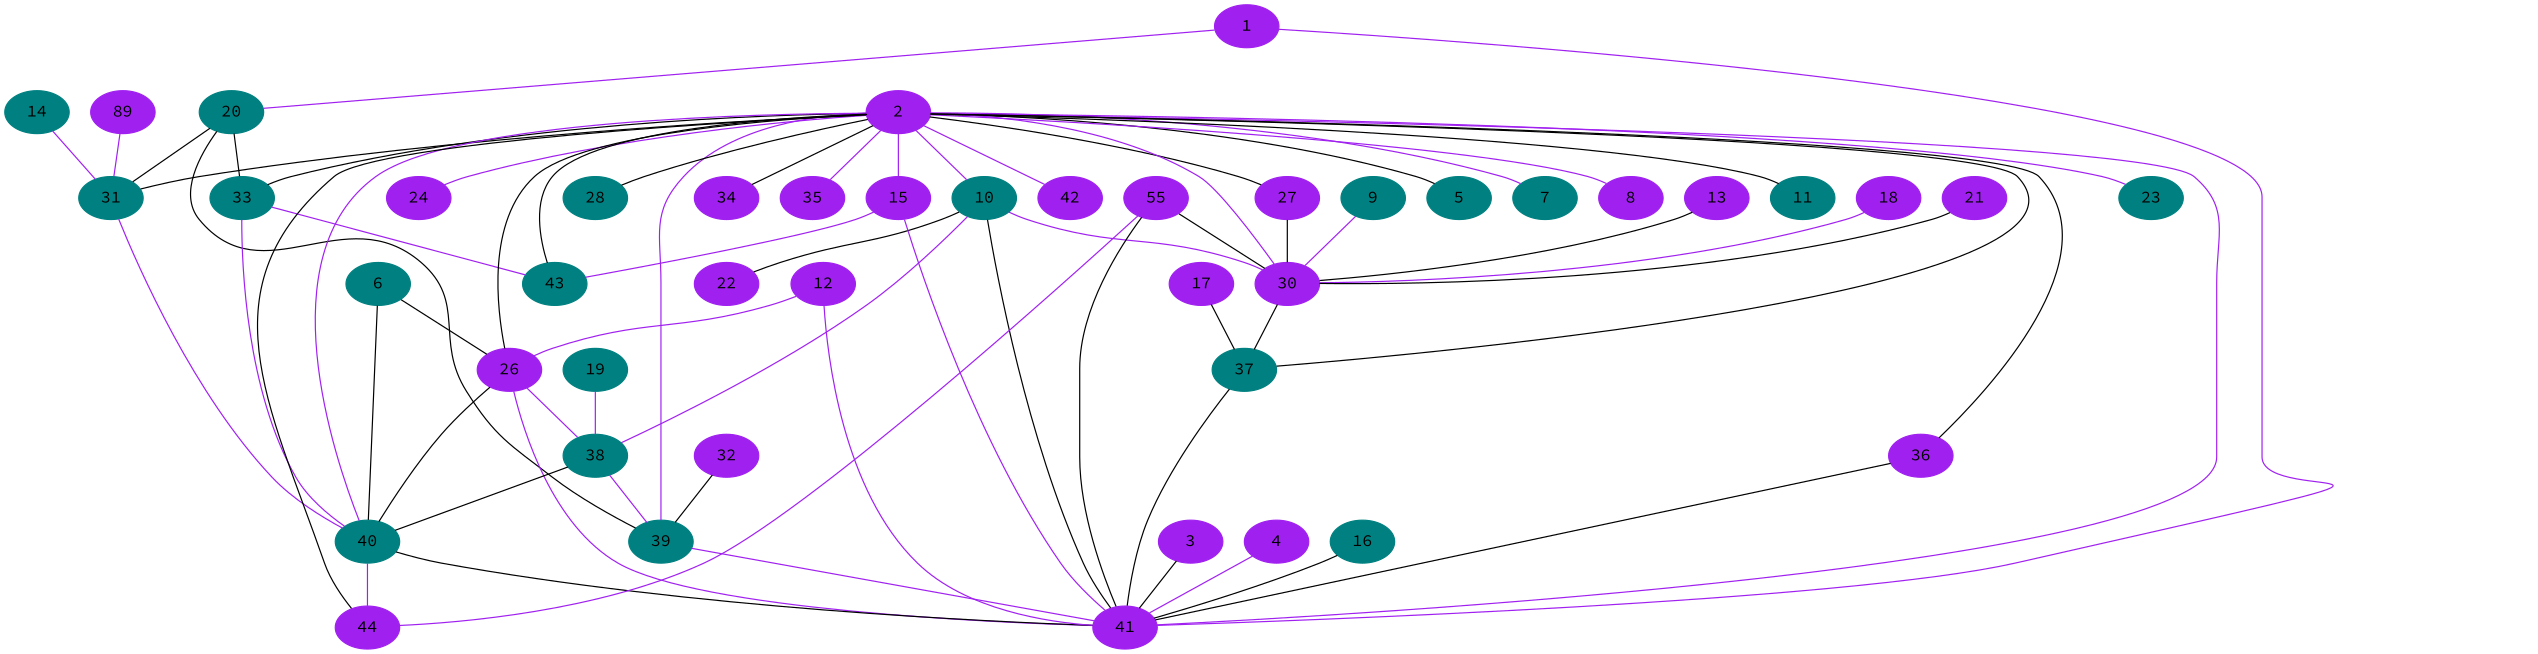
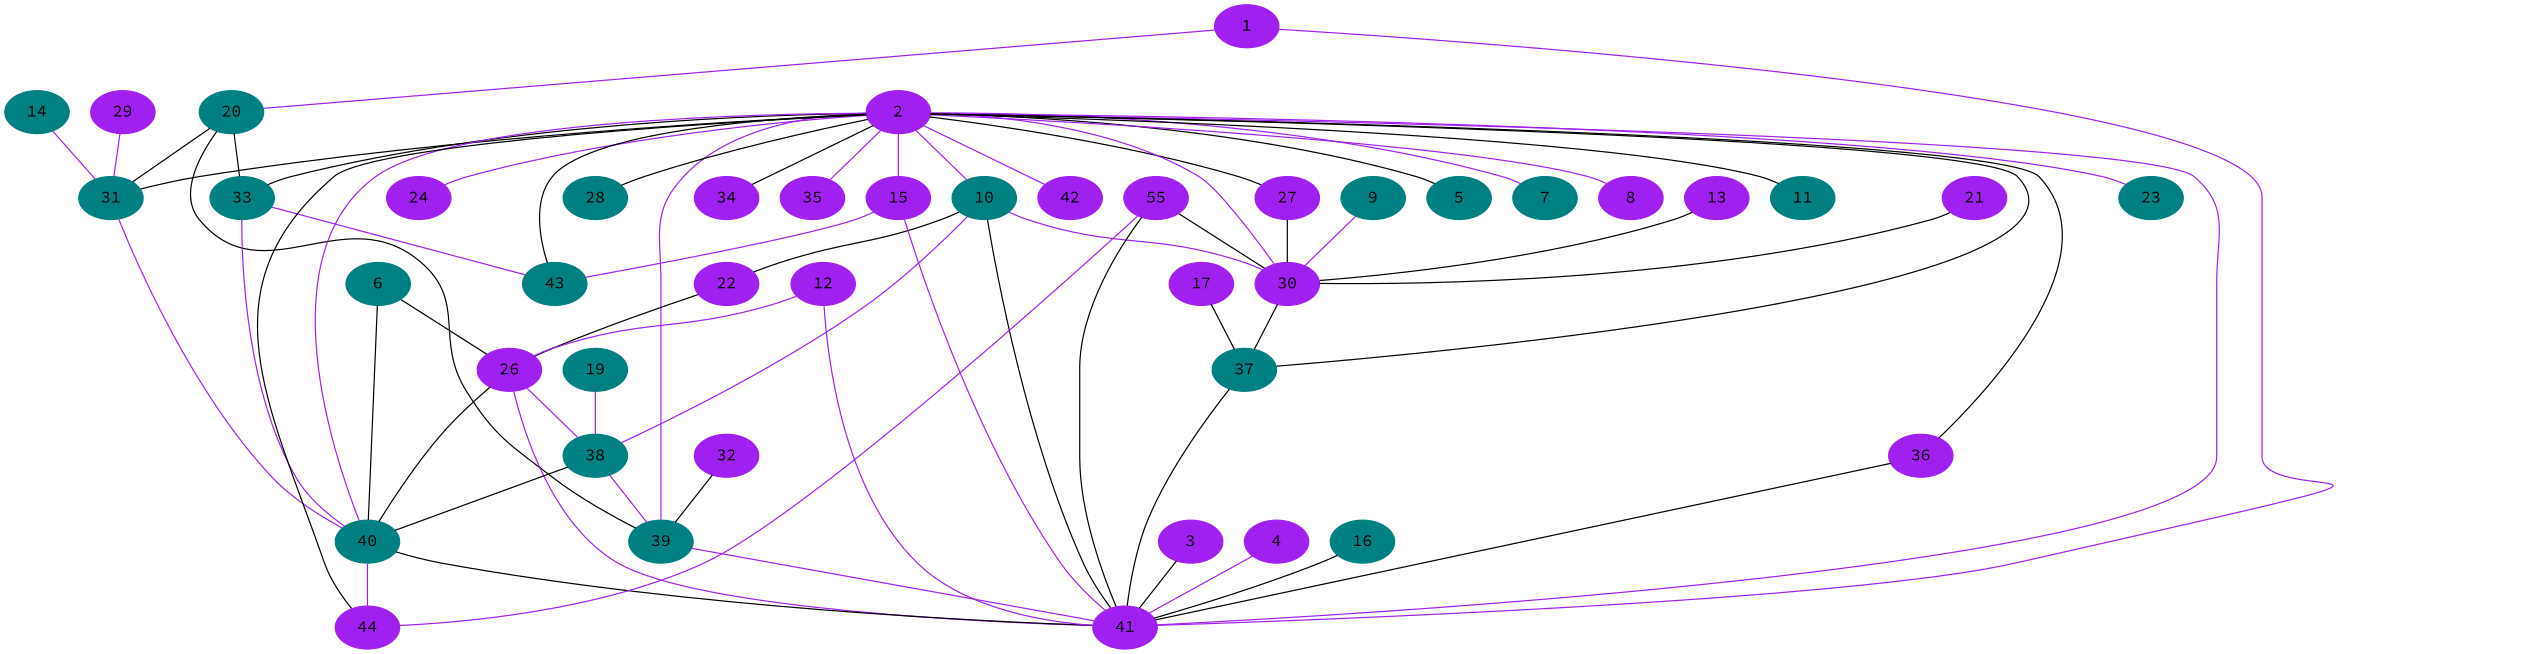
(123, 112) -> (123, 112)
(547, 169) -> (616, 324)
(1889, 198) -> none
